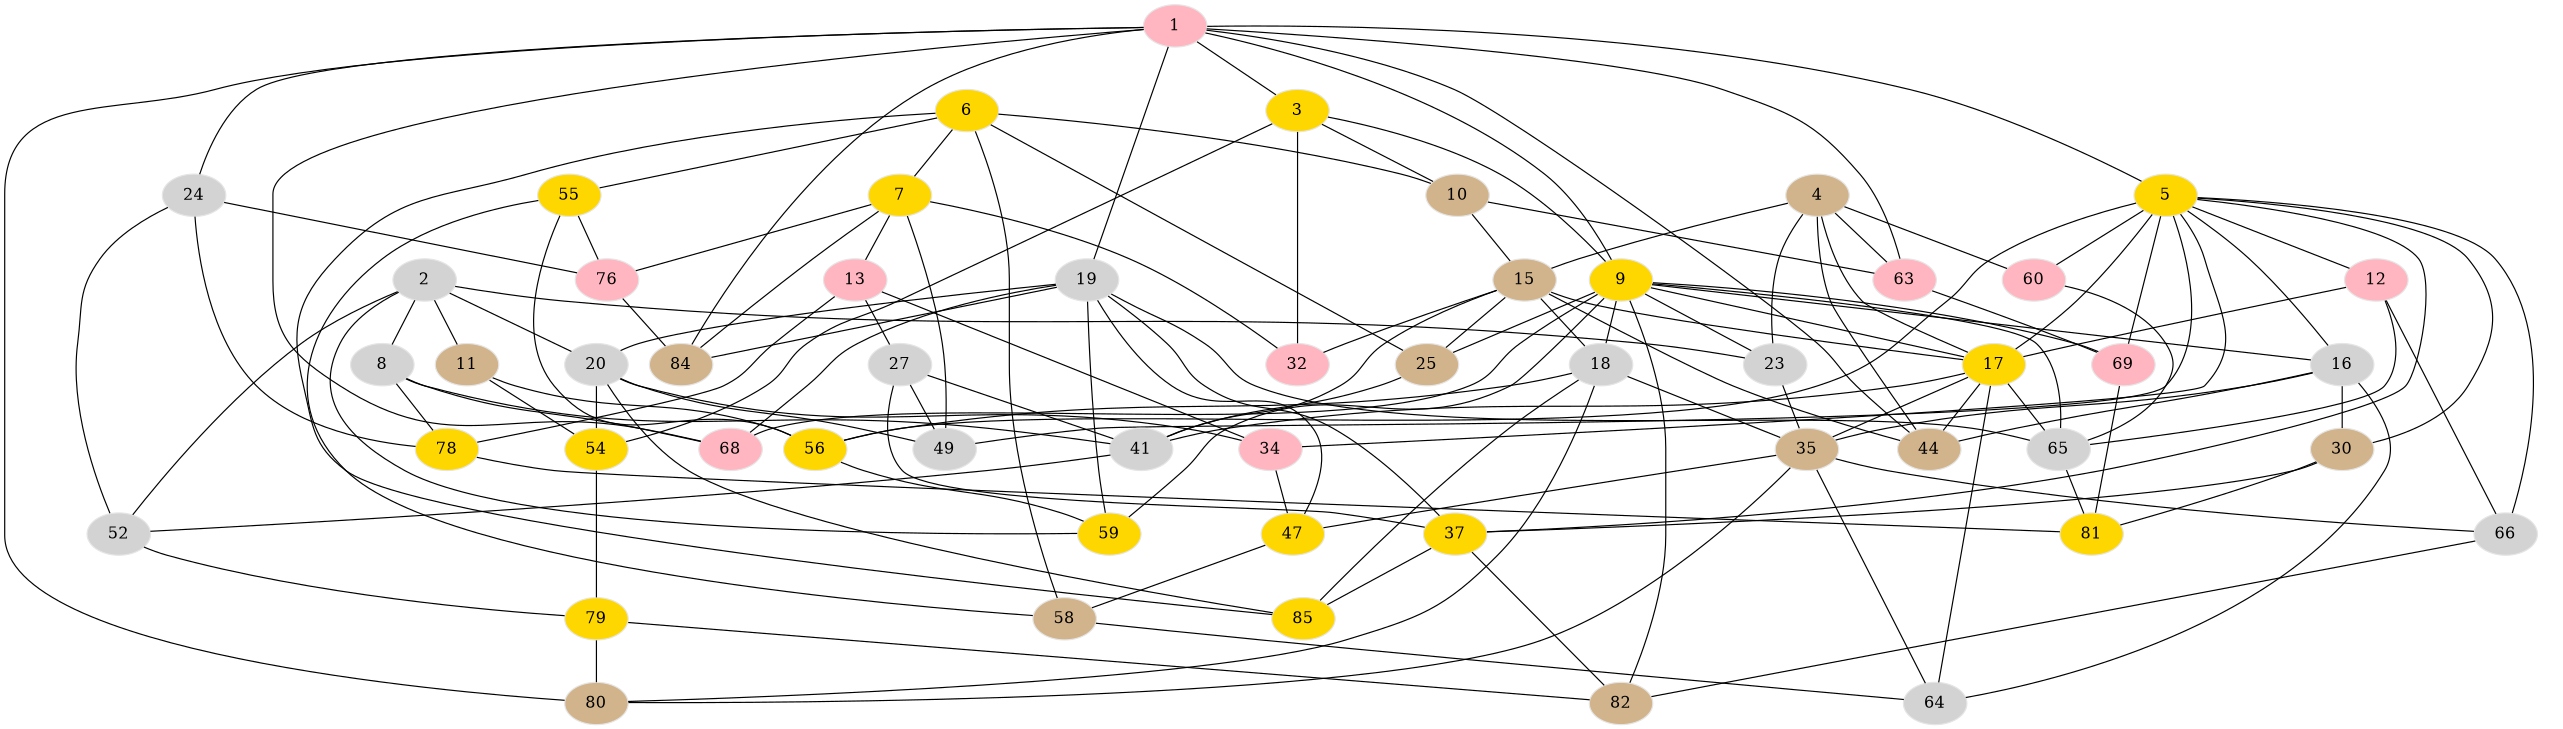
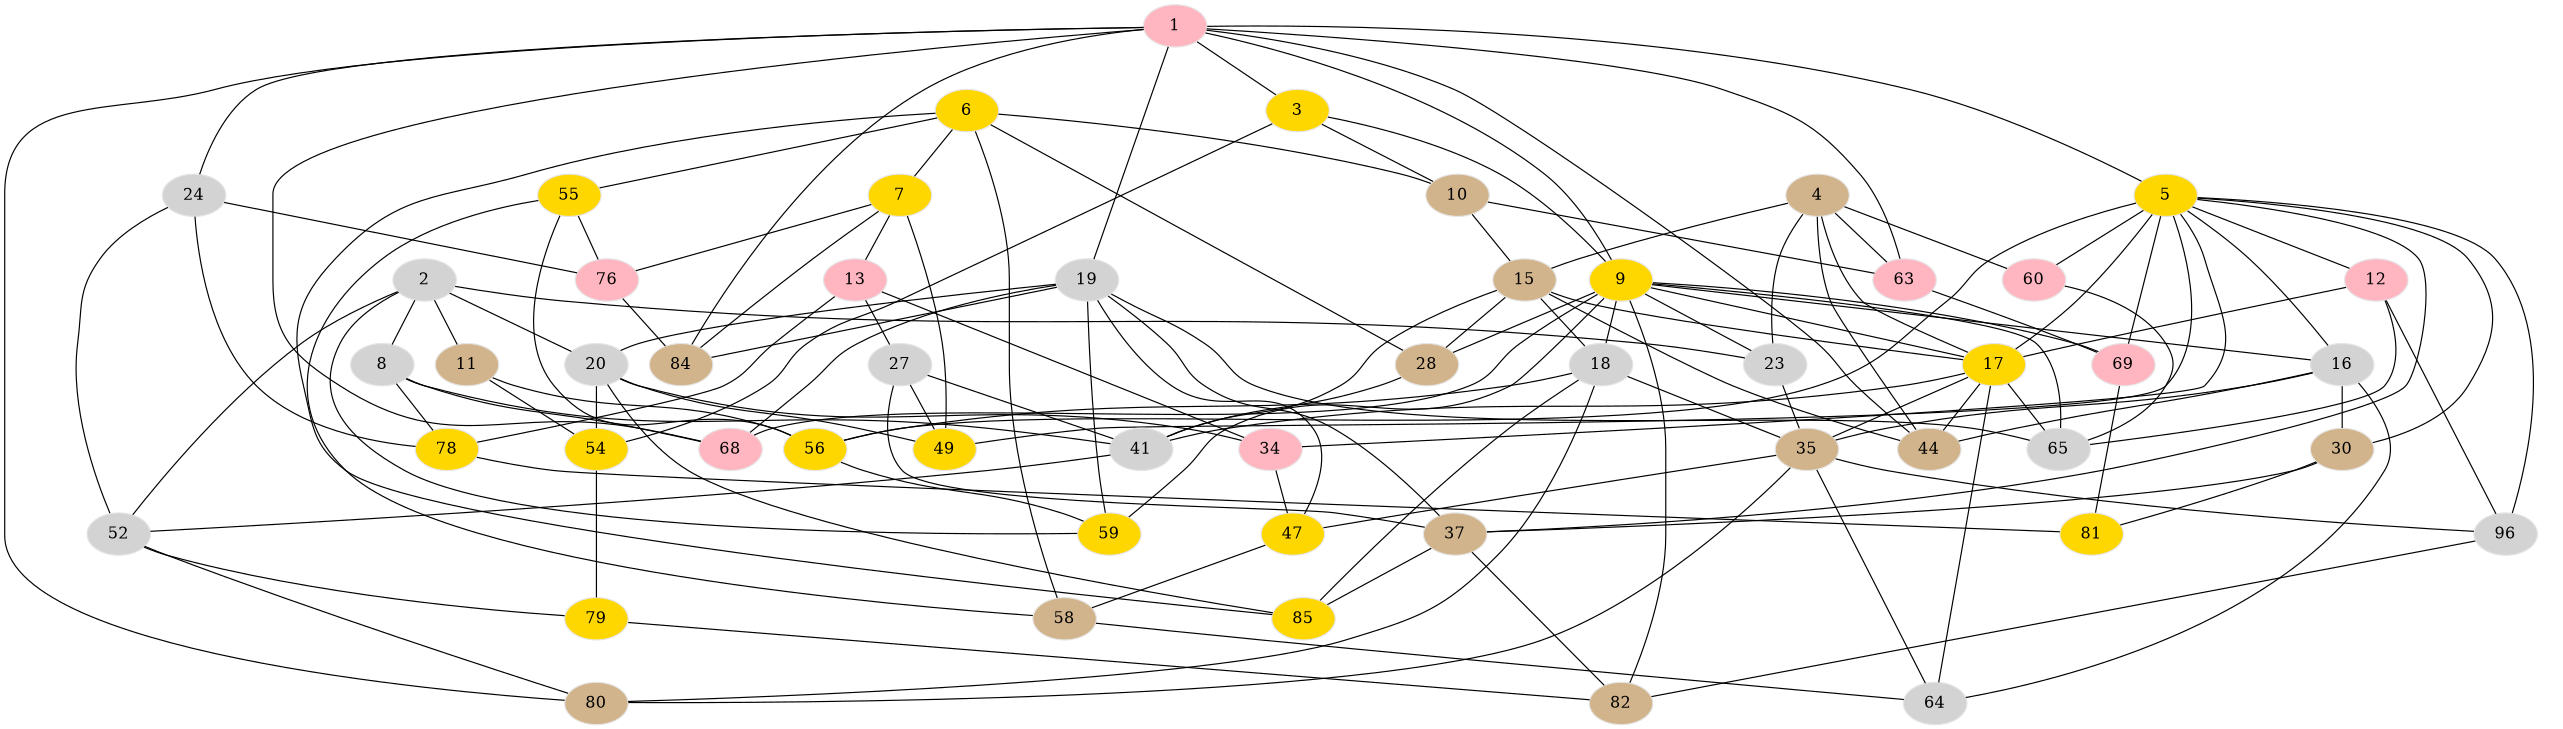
(1298, 365) -> none
(1427, 365) -> (1427, 365)
(945, 449) -> (945, 449)
(2074, 490) -> none
(1455, 534) -> (1455, 534)
(2506, 534) -> (2506, 534)
(596, 661) -> (355, 623)
